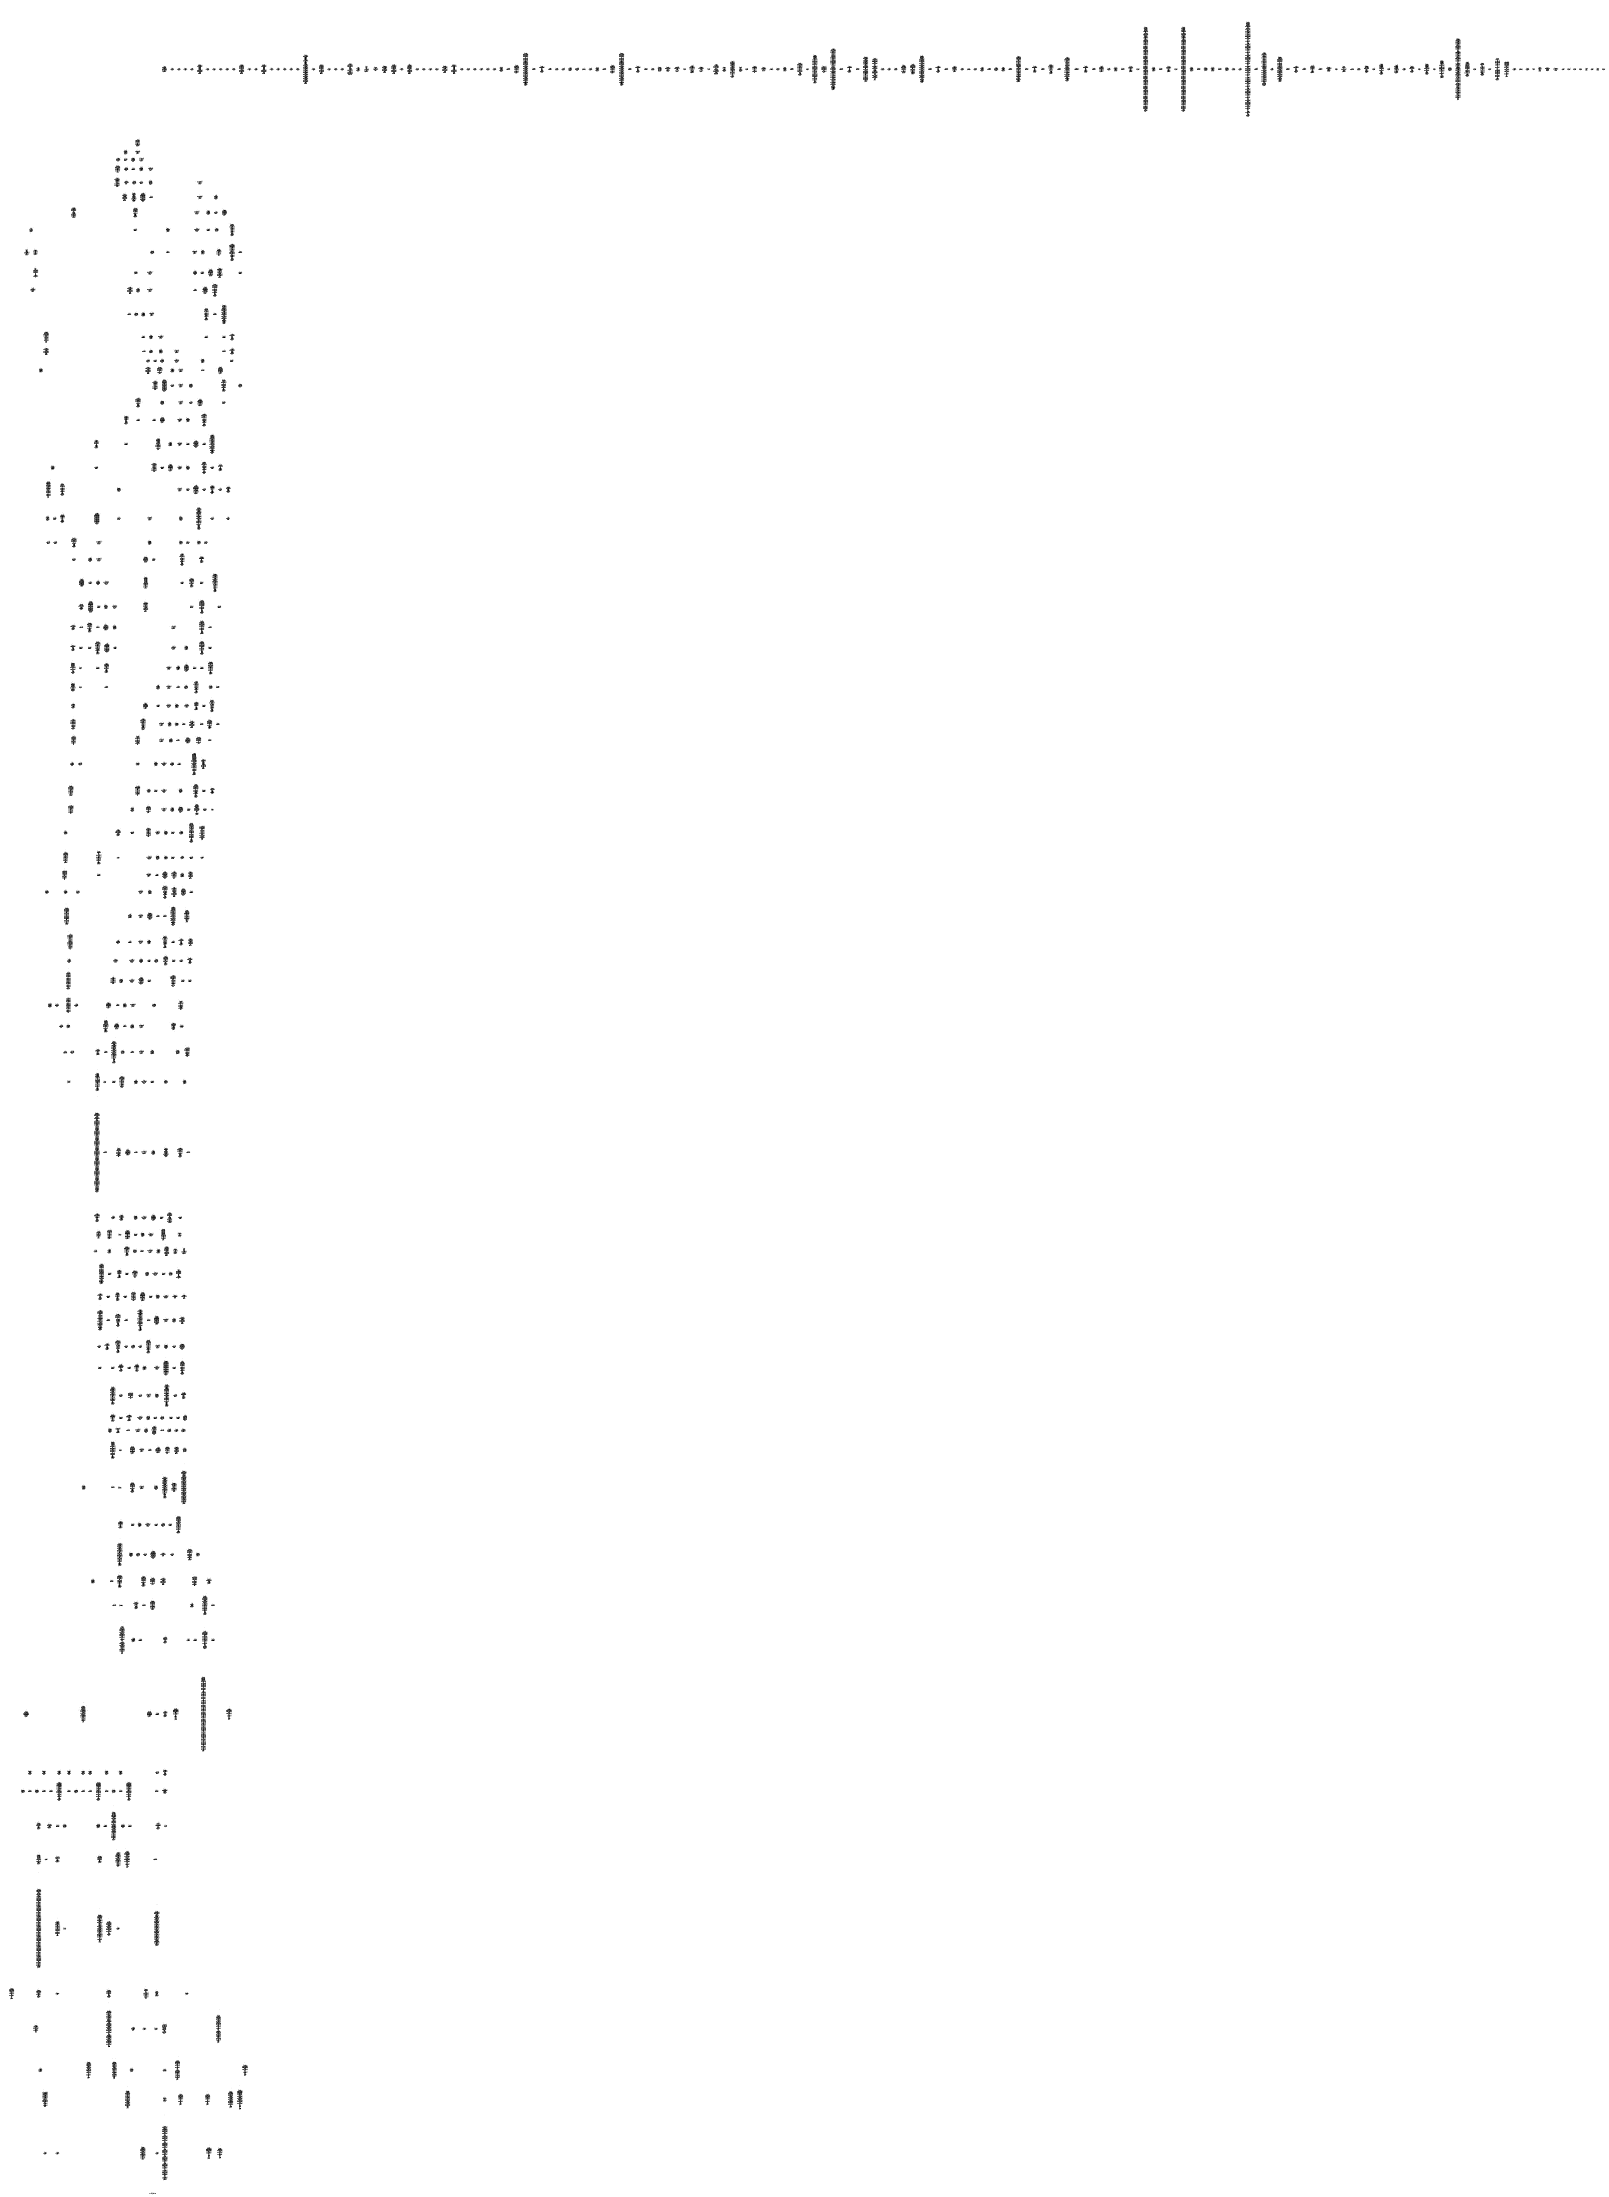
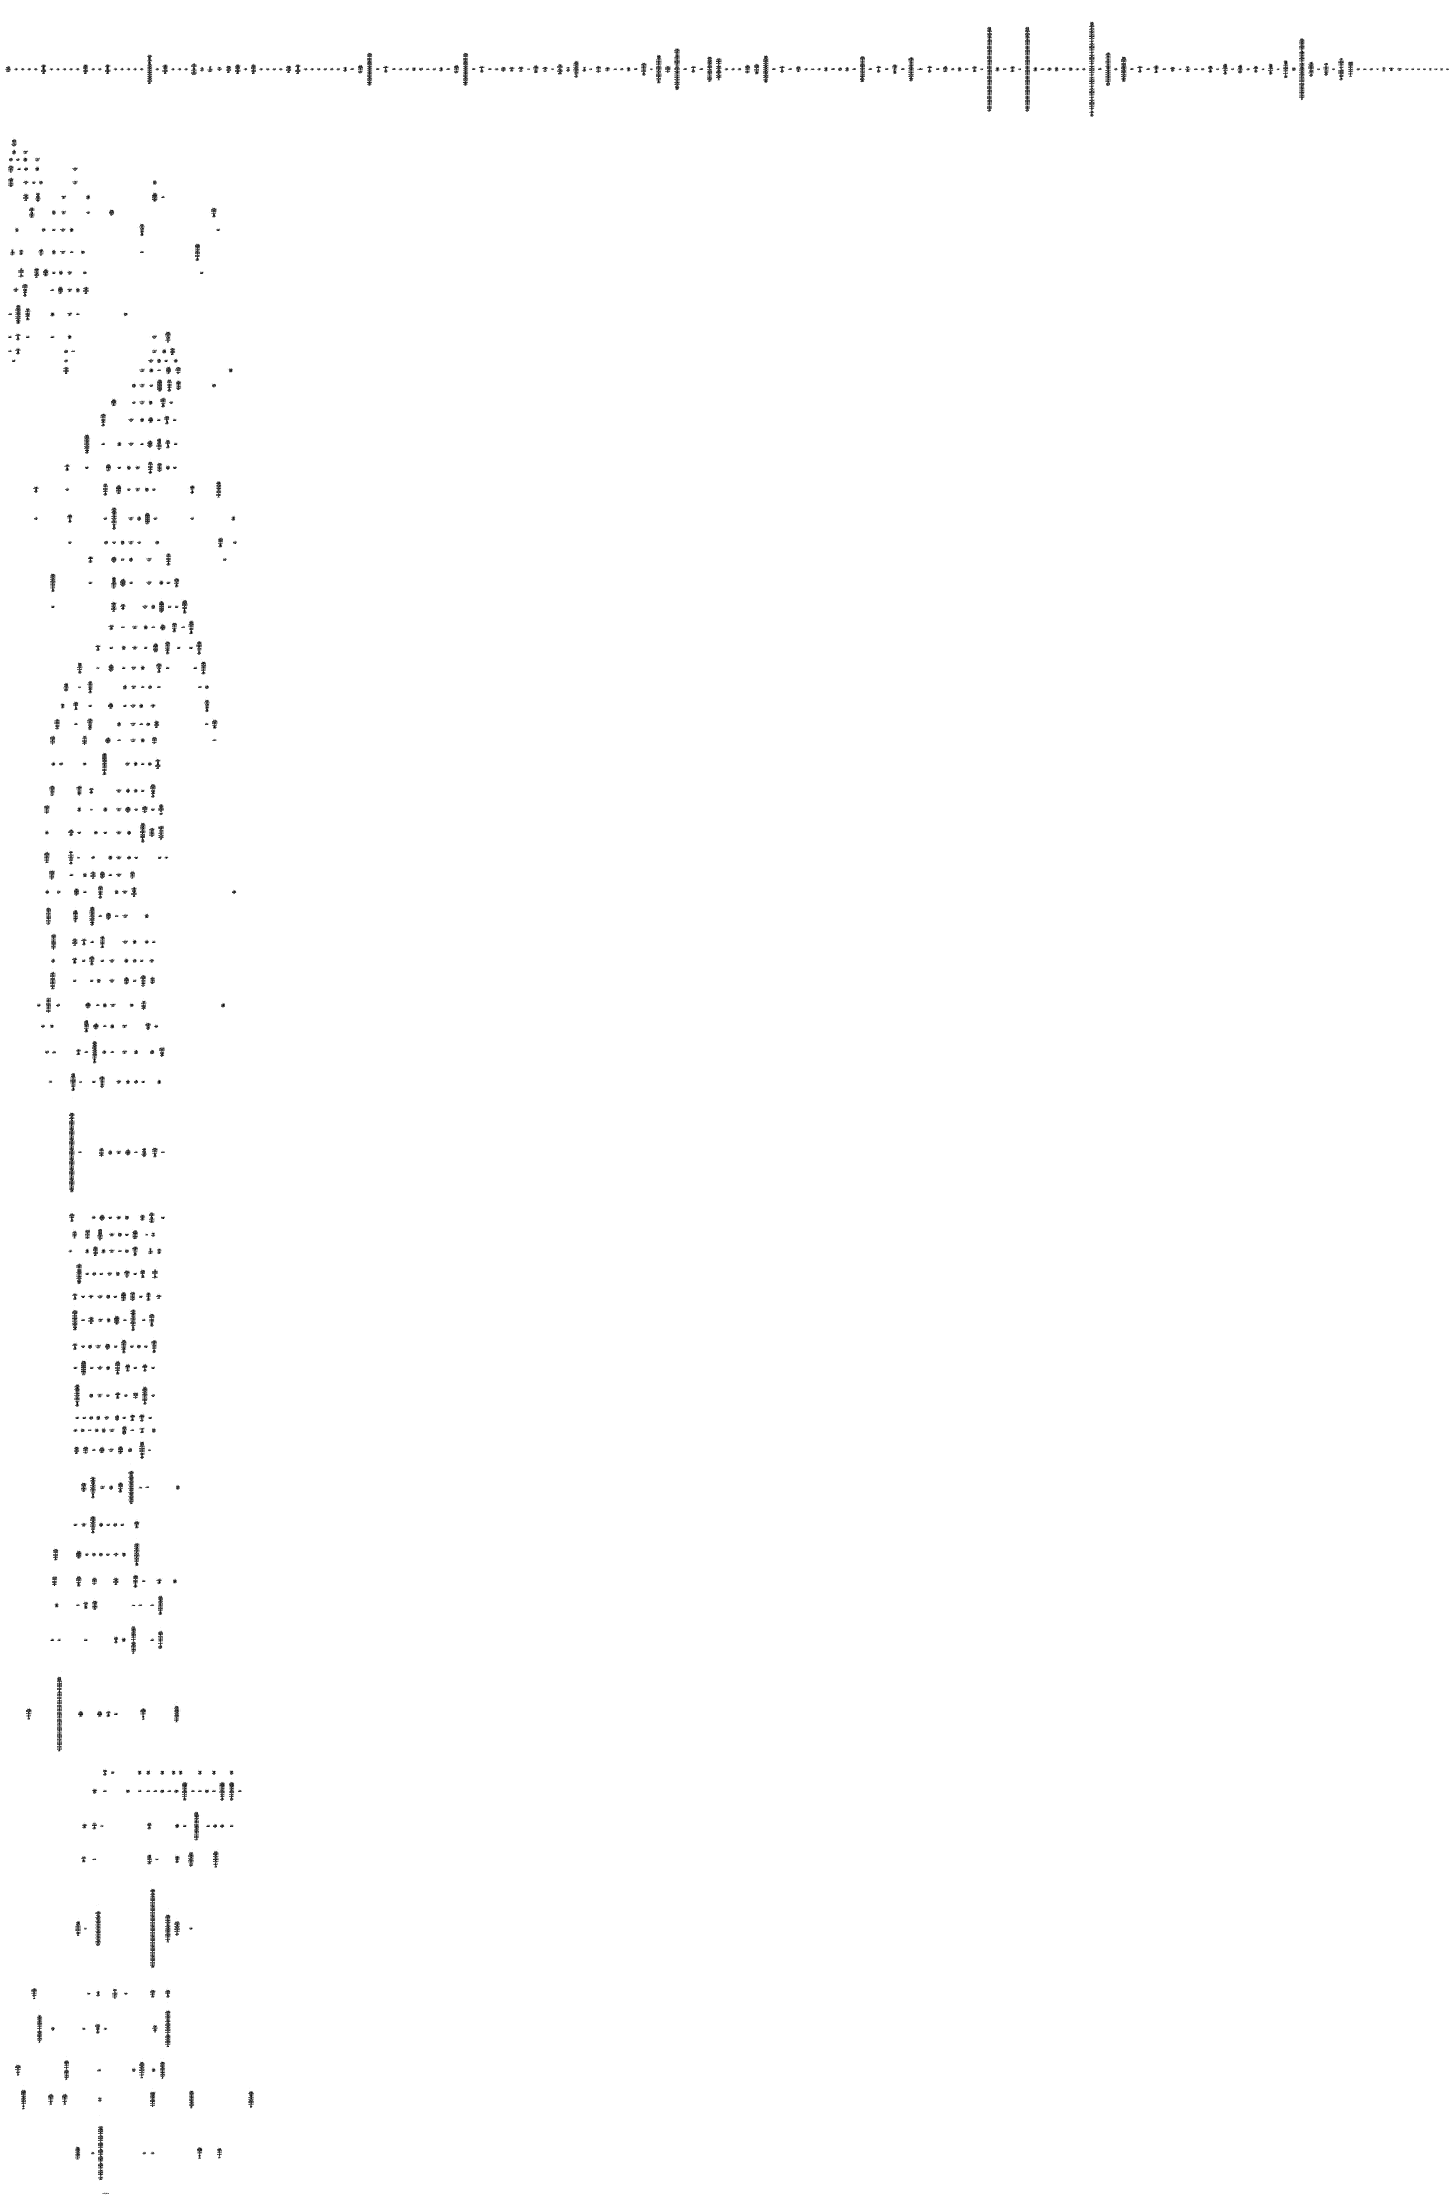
(204, 791) -> none
